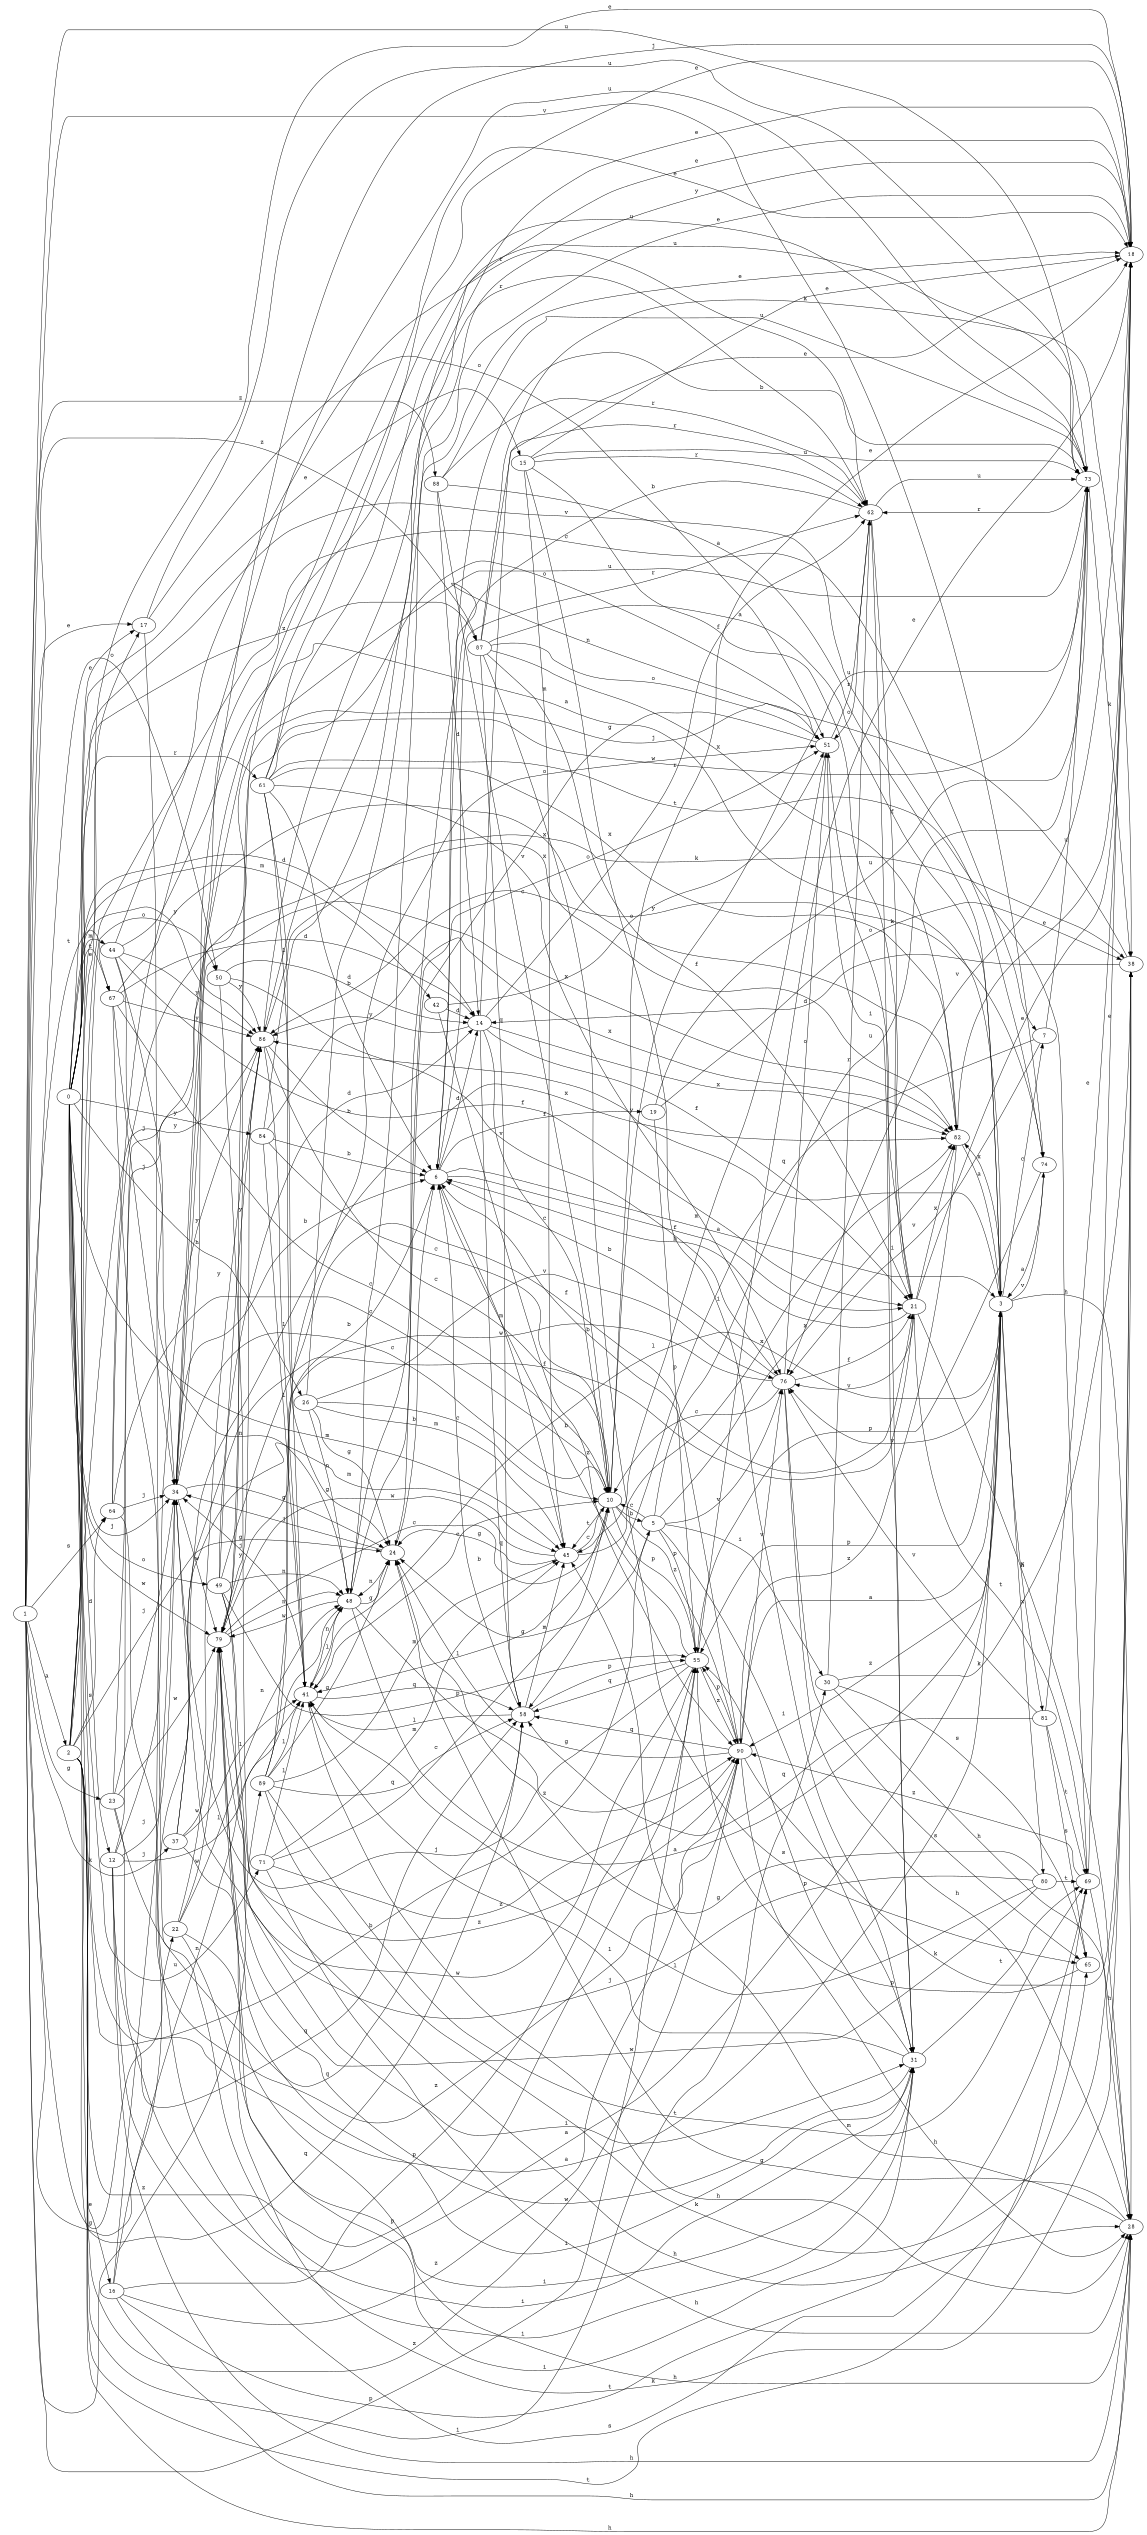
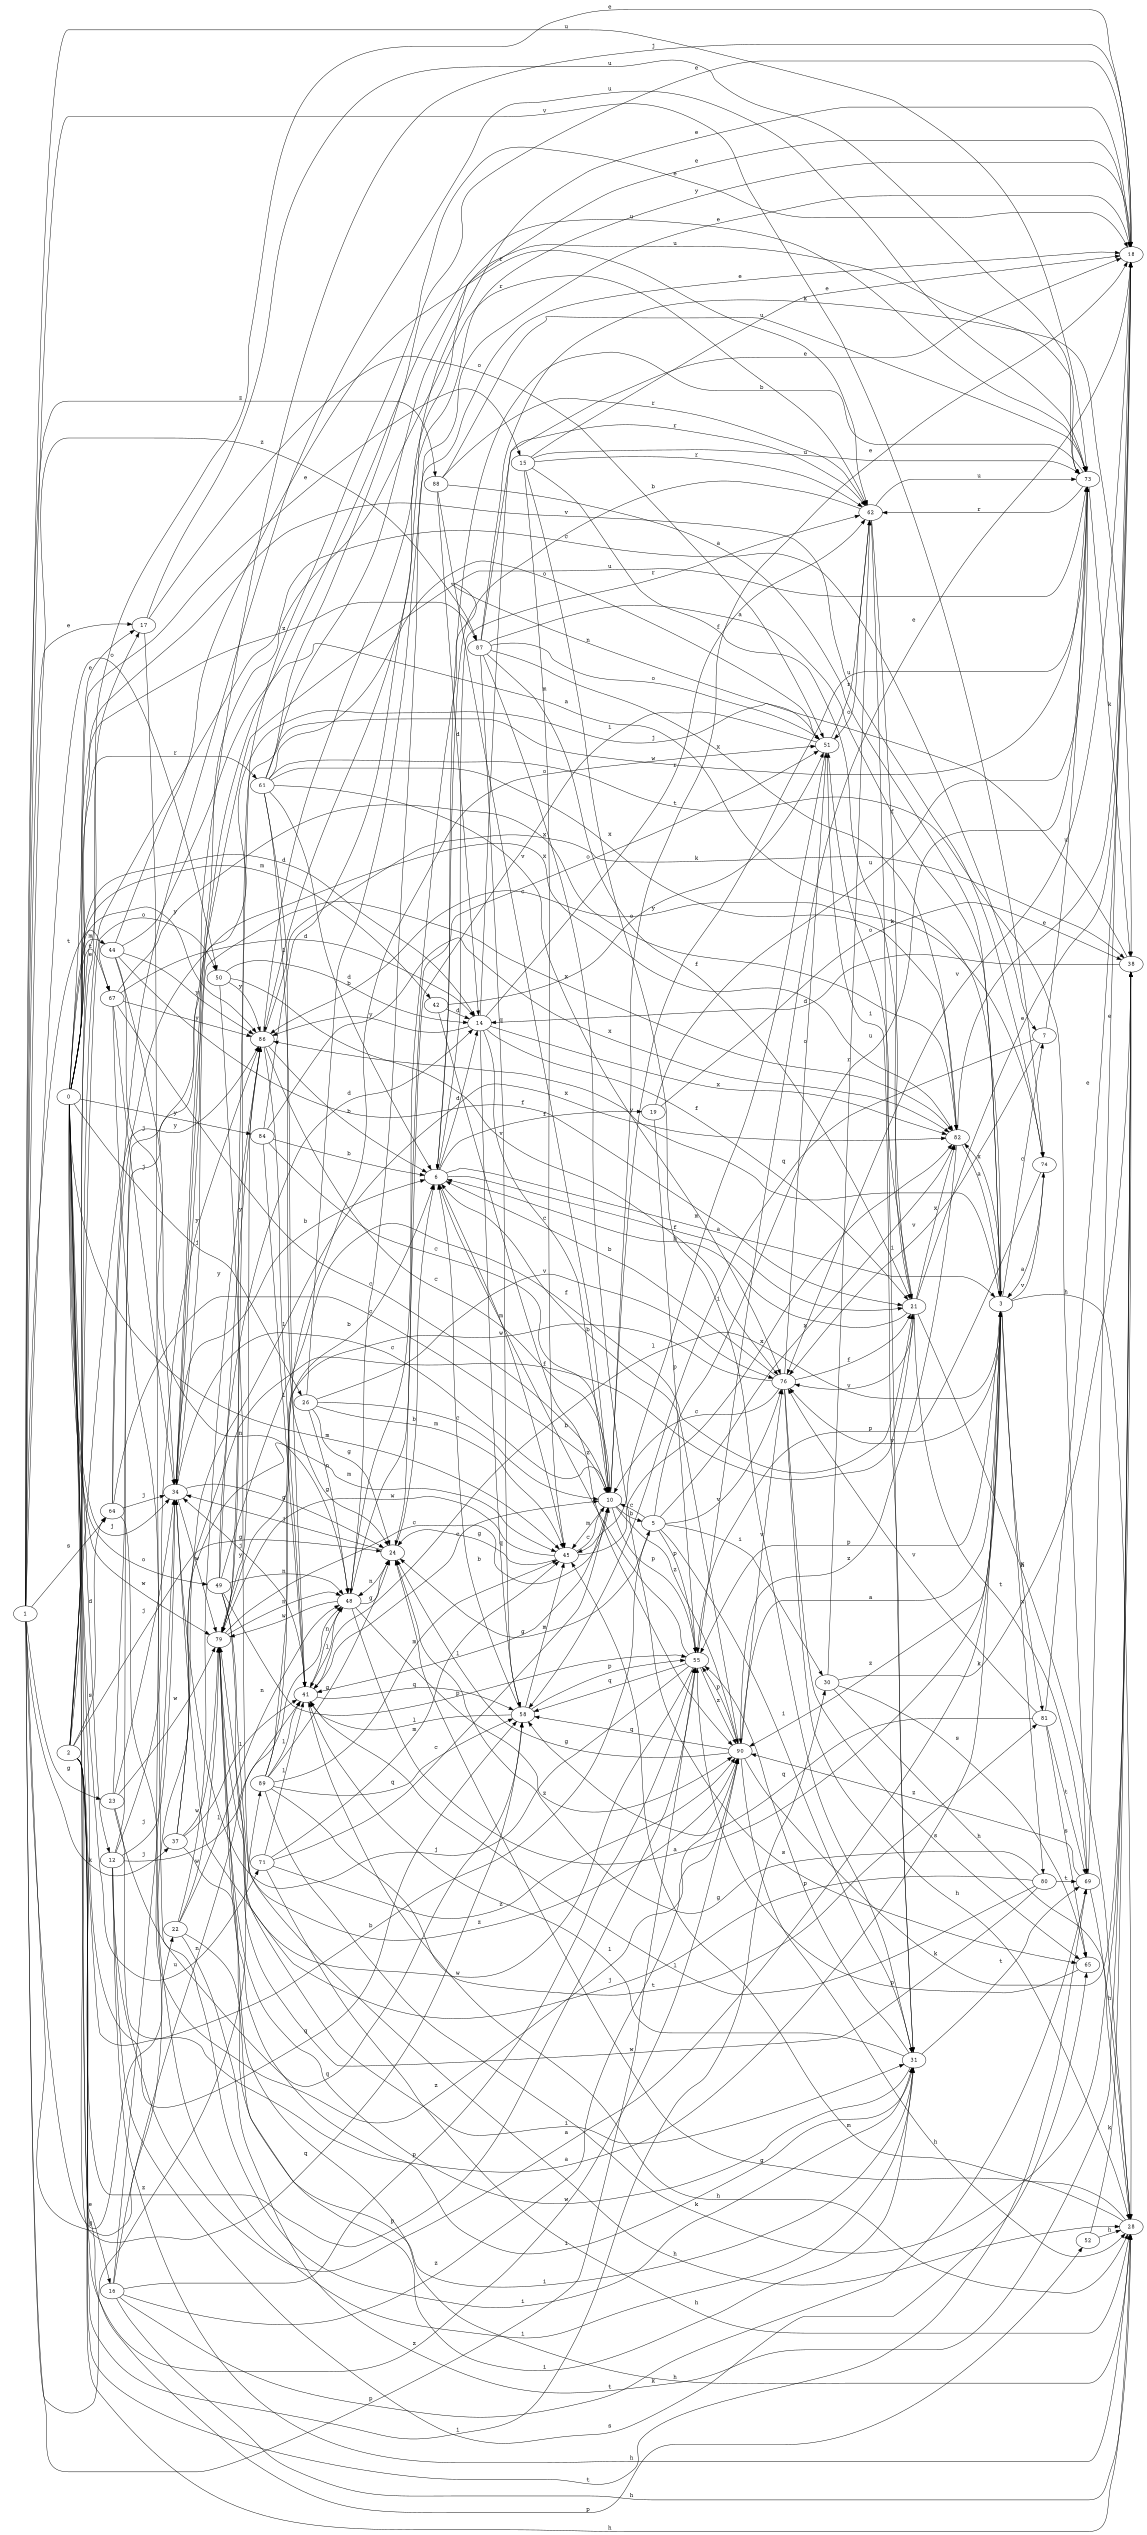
(610, 727) -> (610, 727)
(197, 1242) -> (197, 1242)
(588, 1523) -> (588, 1523)
(46, 1681) -> none
(645, 2112) -> (654, 1990)
none -> (1088, 2241)
